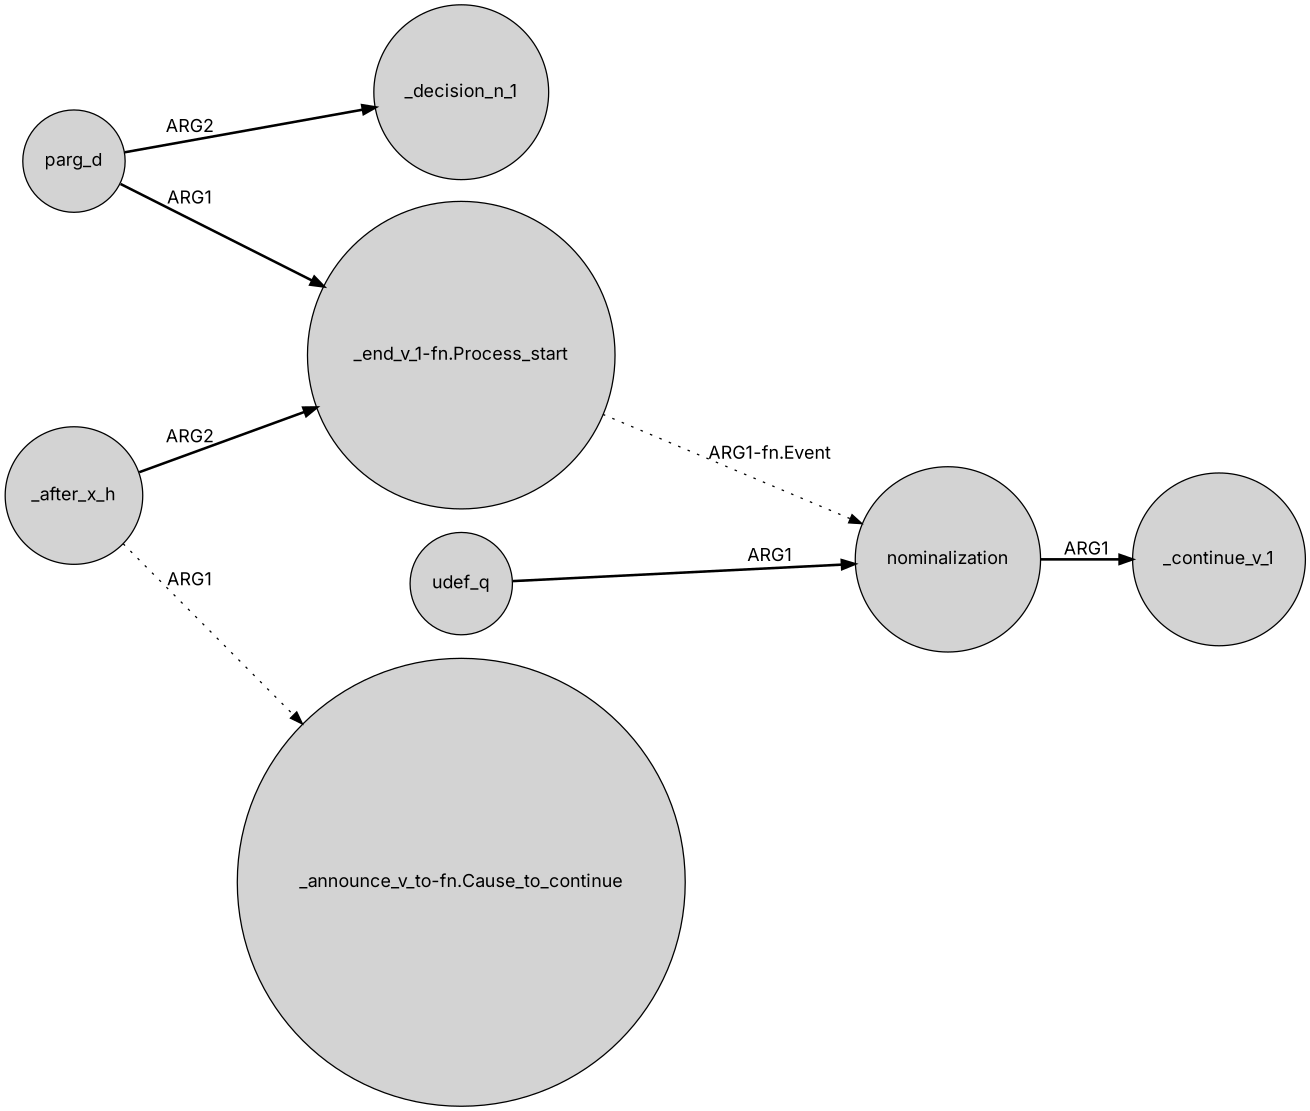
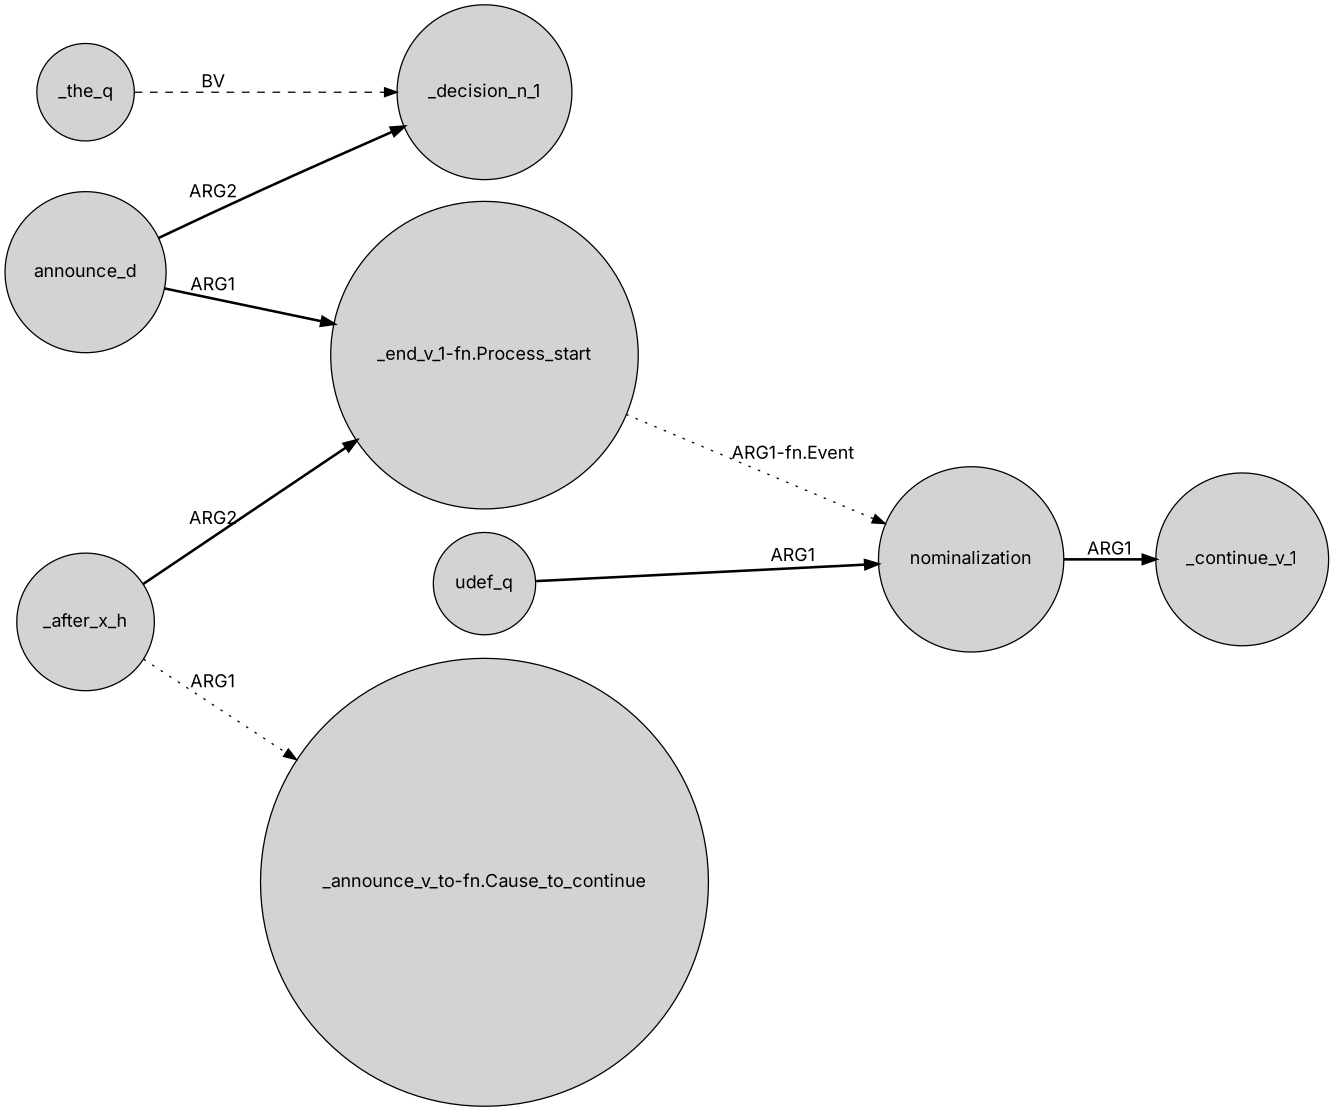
none -> (86, 92)
(74, 161) -> (86, 272)
